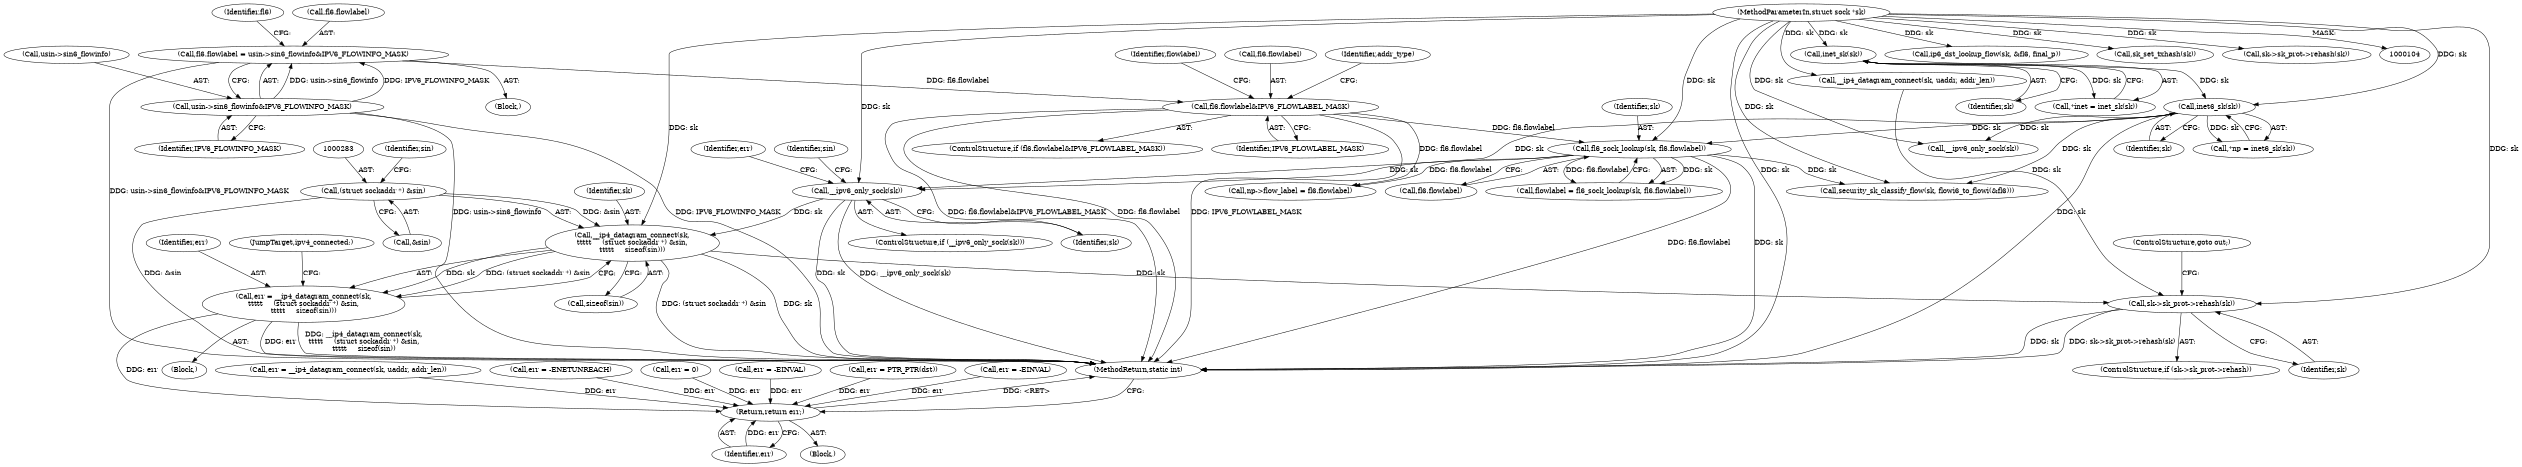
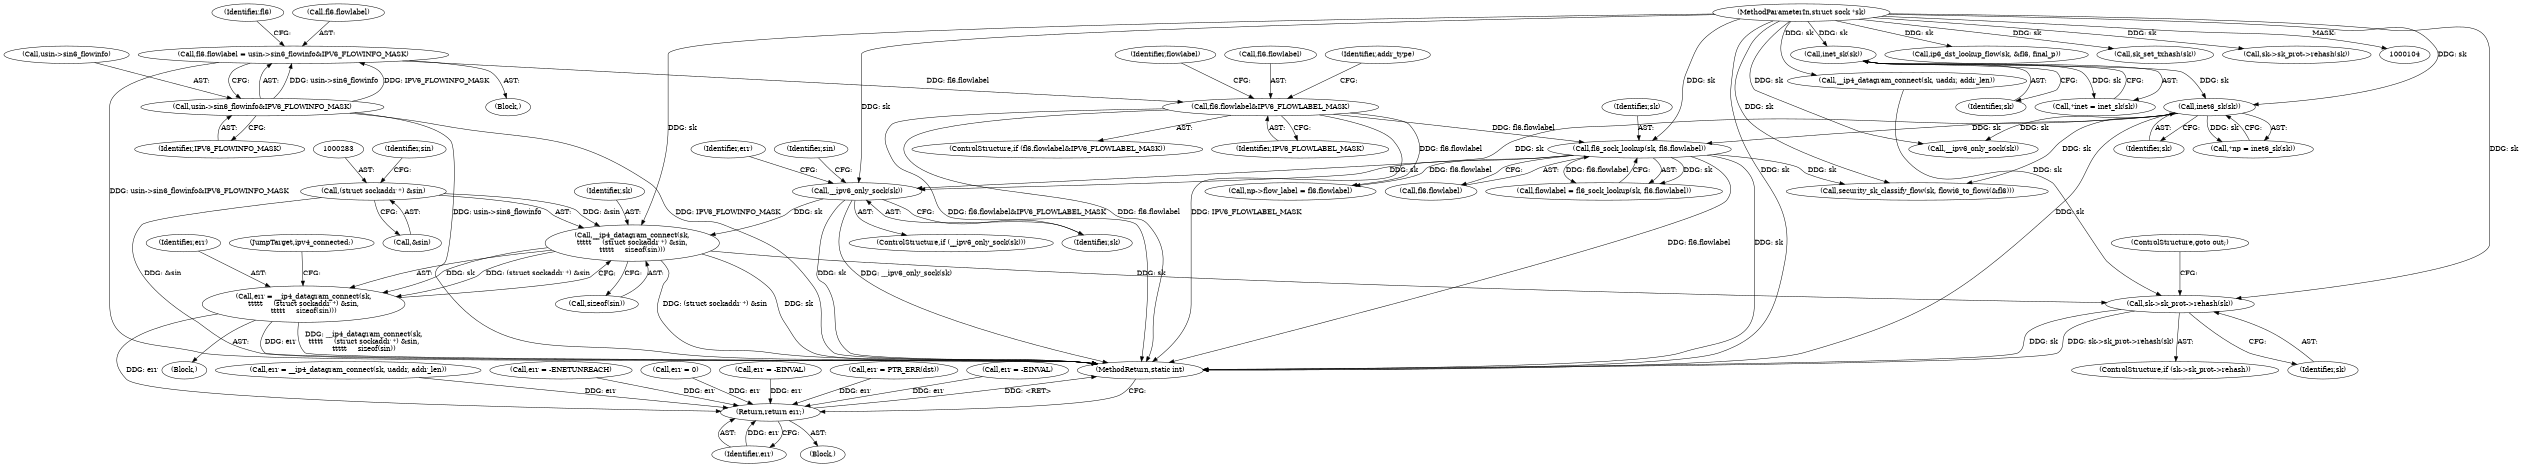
(893, 370) -> (894, 370)
